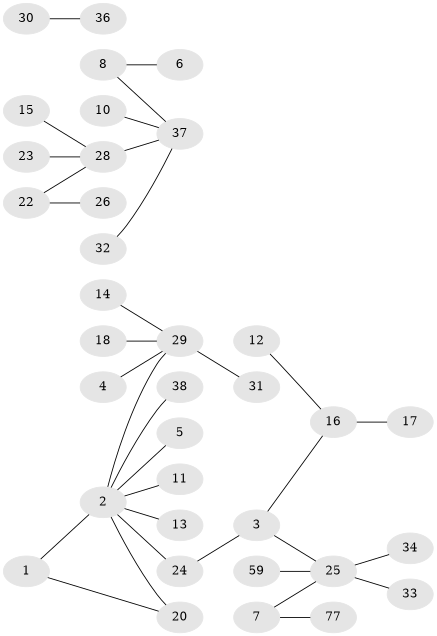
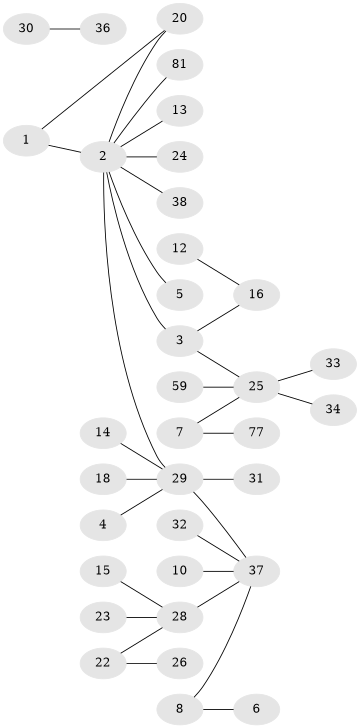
(410, 422) -> none
(180, 479) -> (180, 65)
none -> (221, 524)
(218, 548) -> (128, 254)
